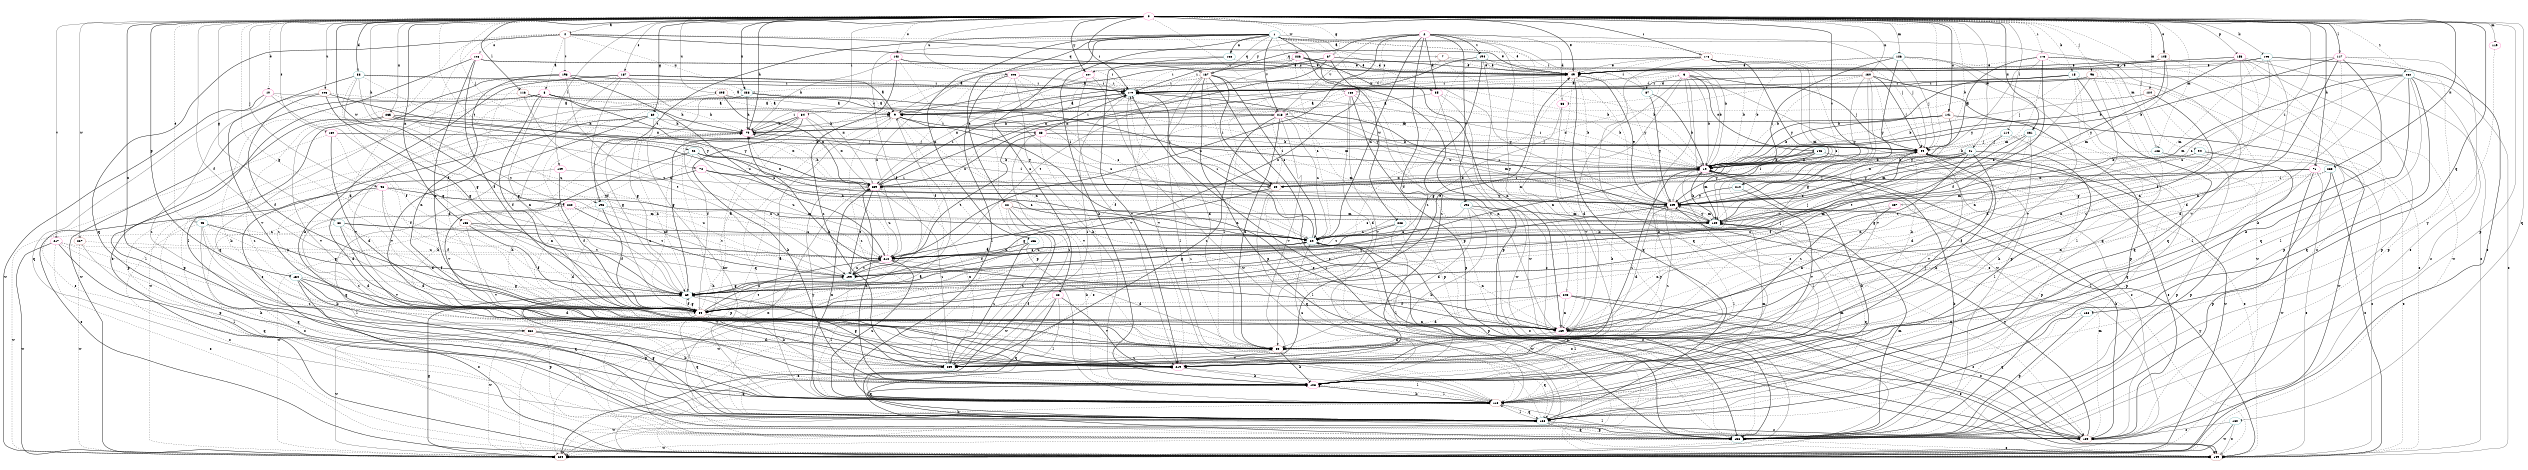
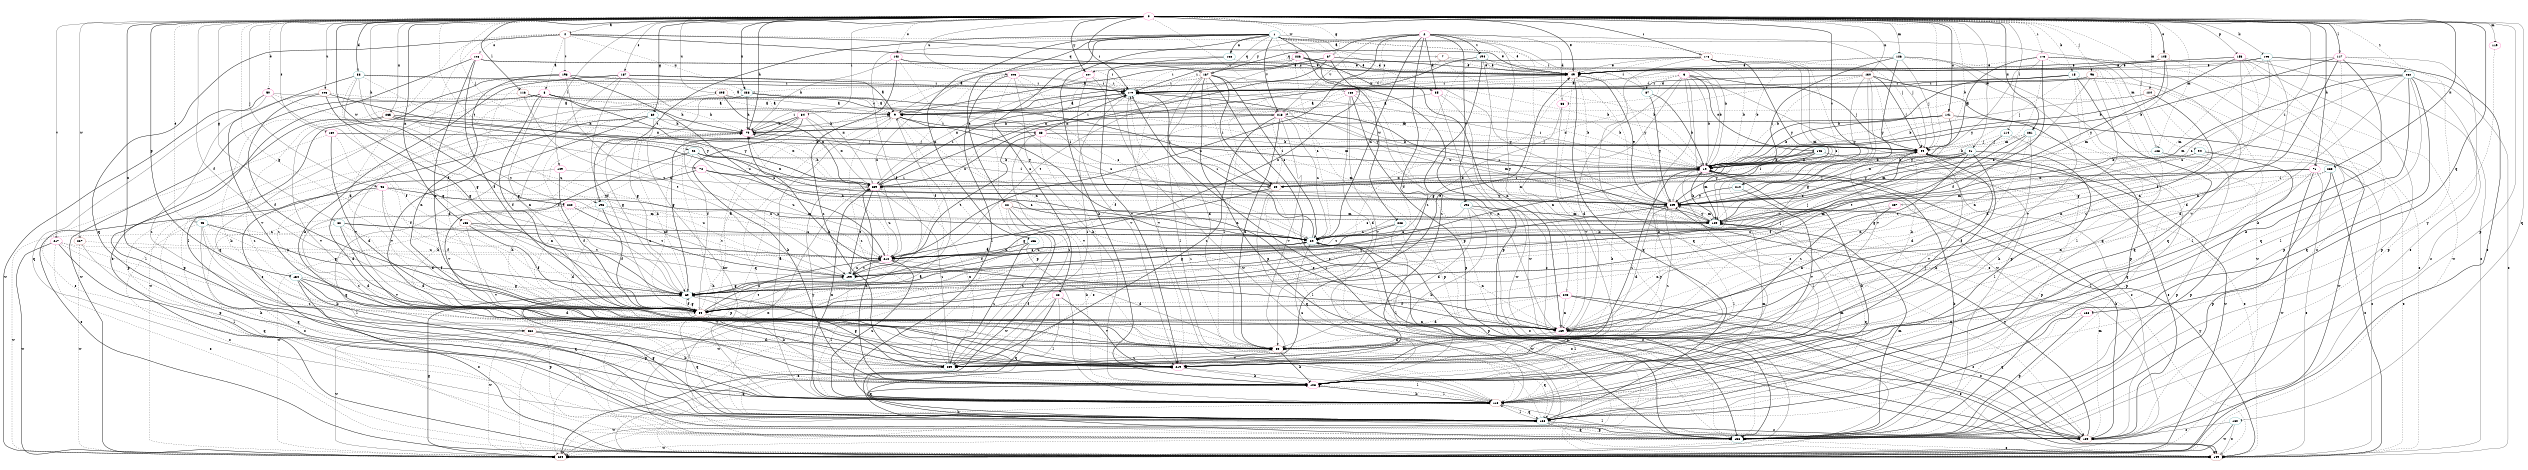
(268, 93) -> (268, 93)
(2087, 313) -> (2087, 313)
